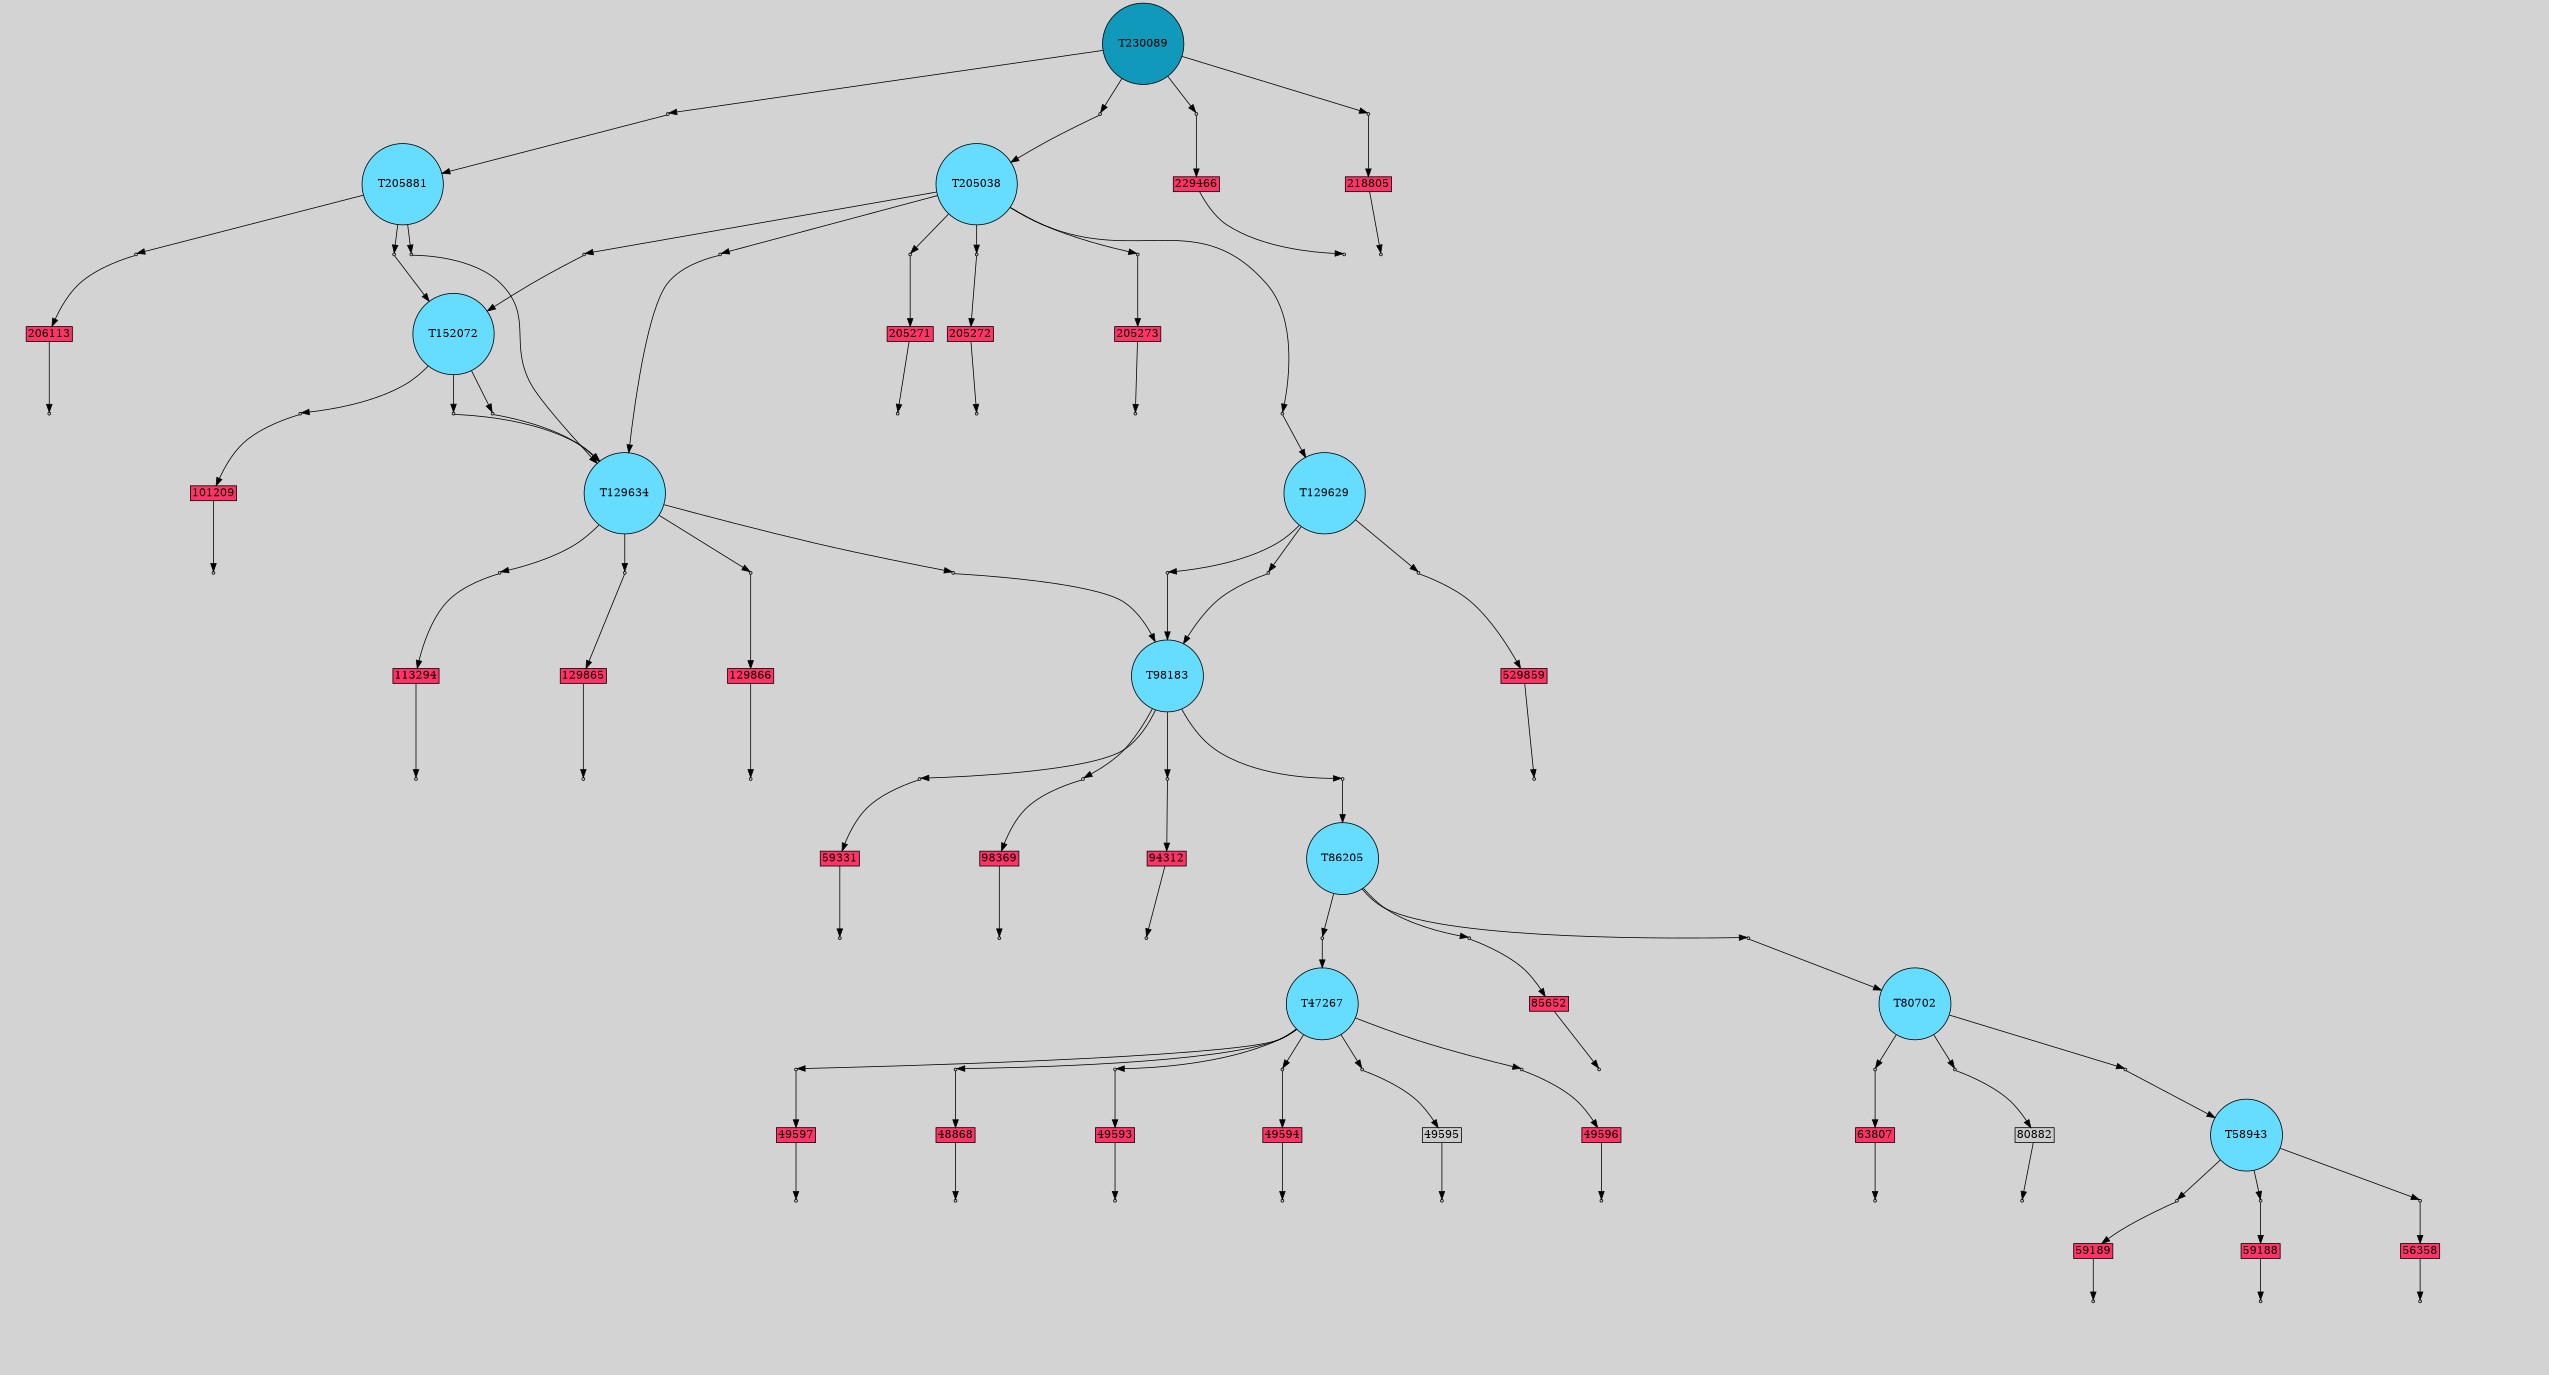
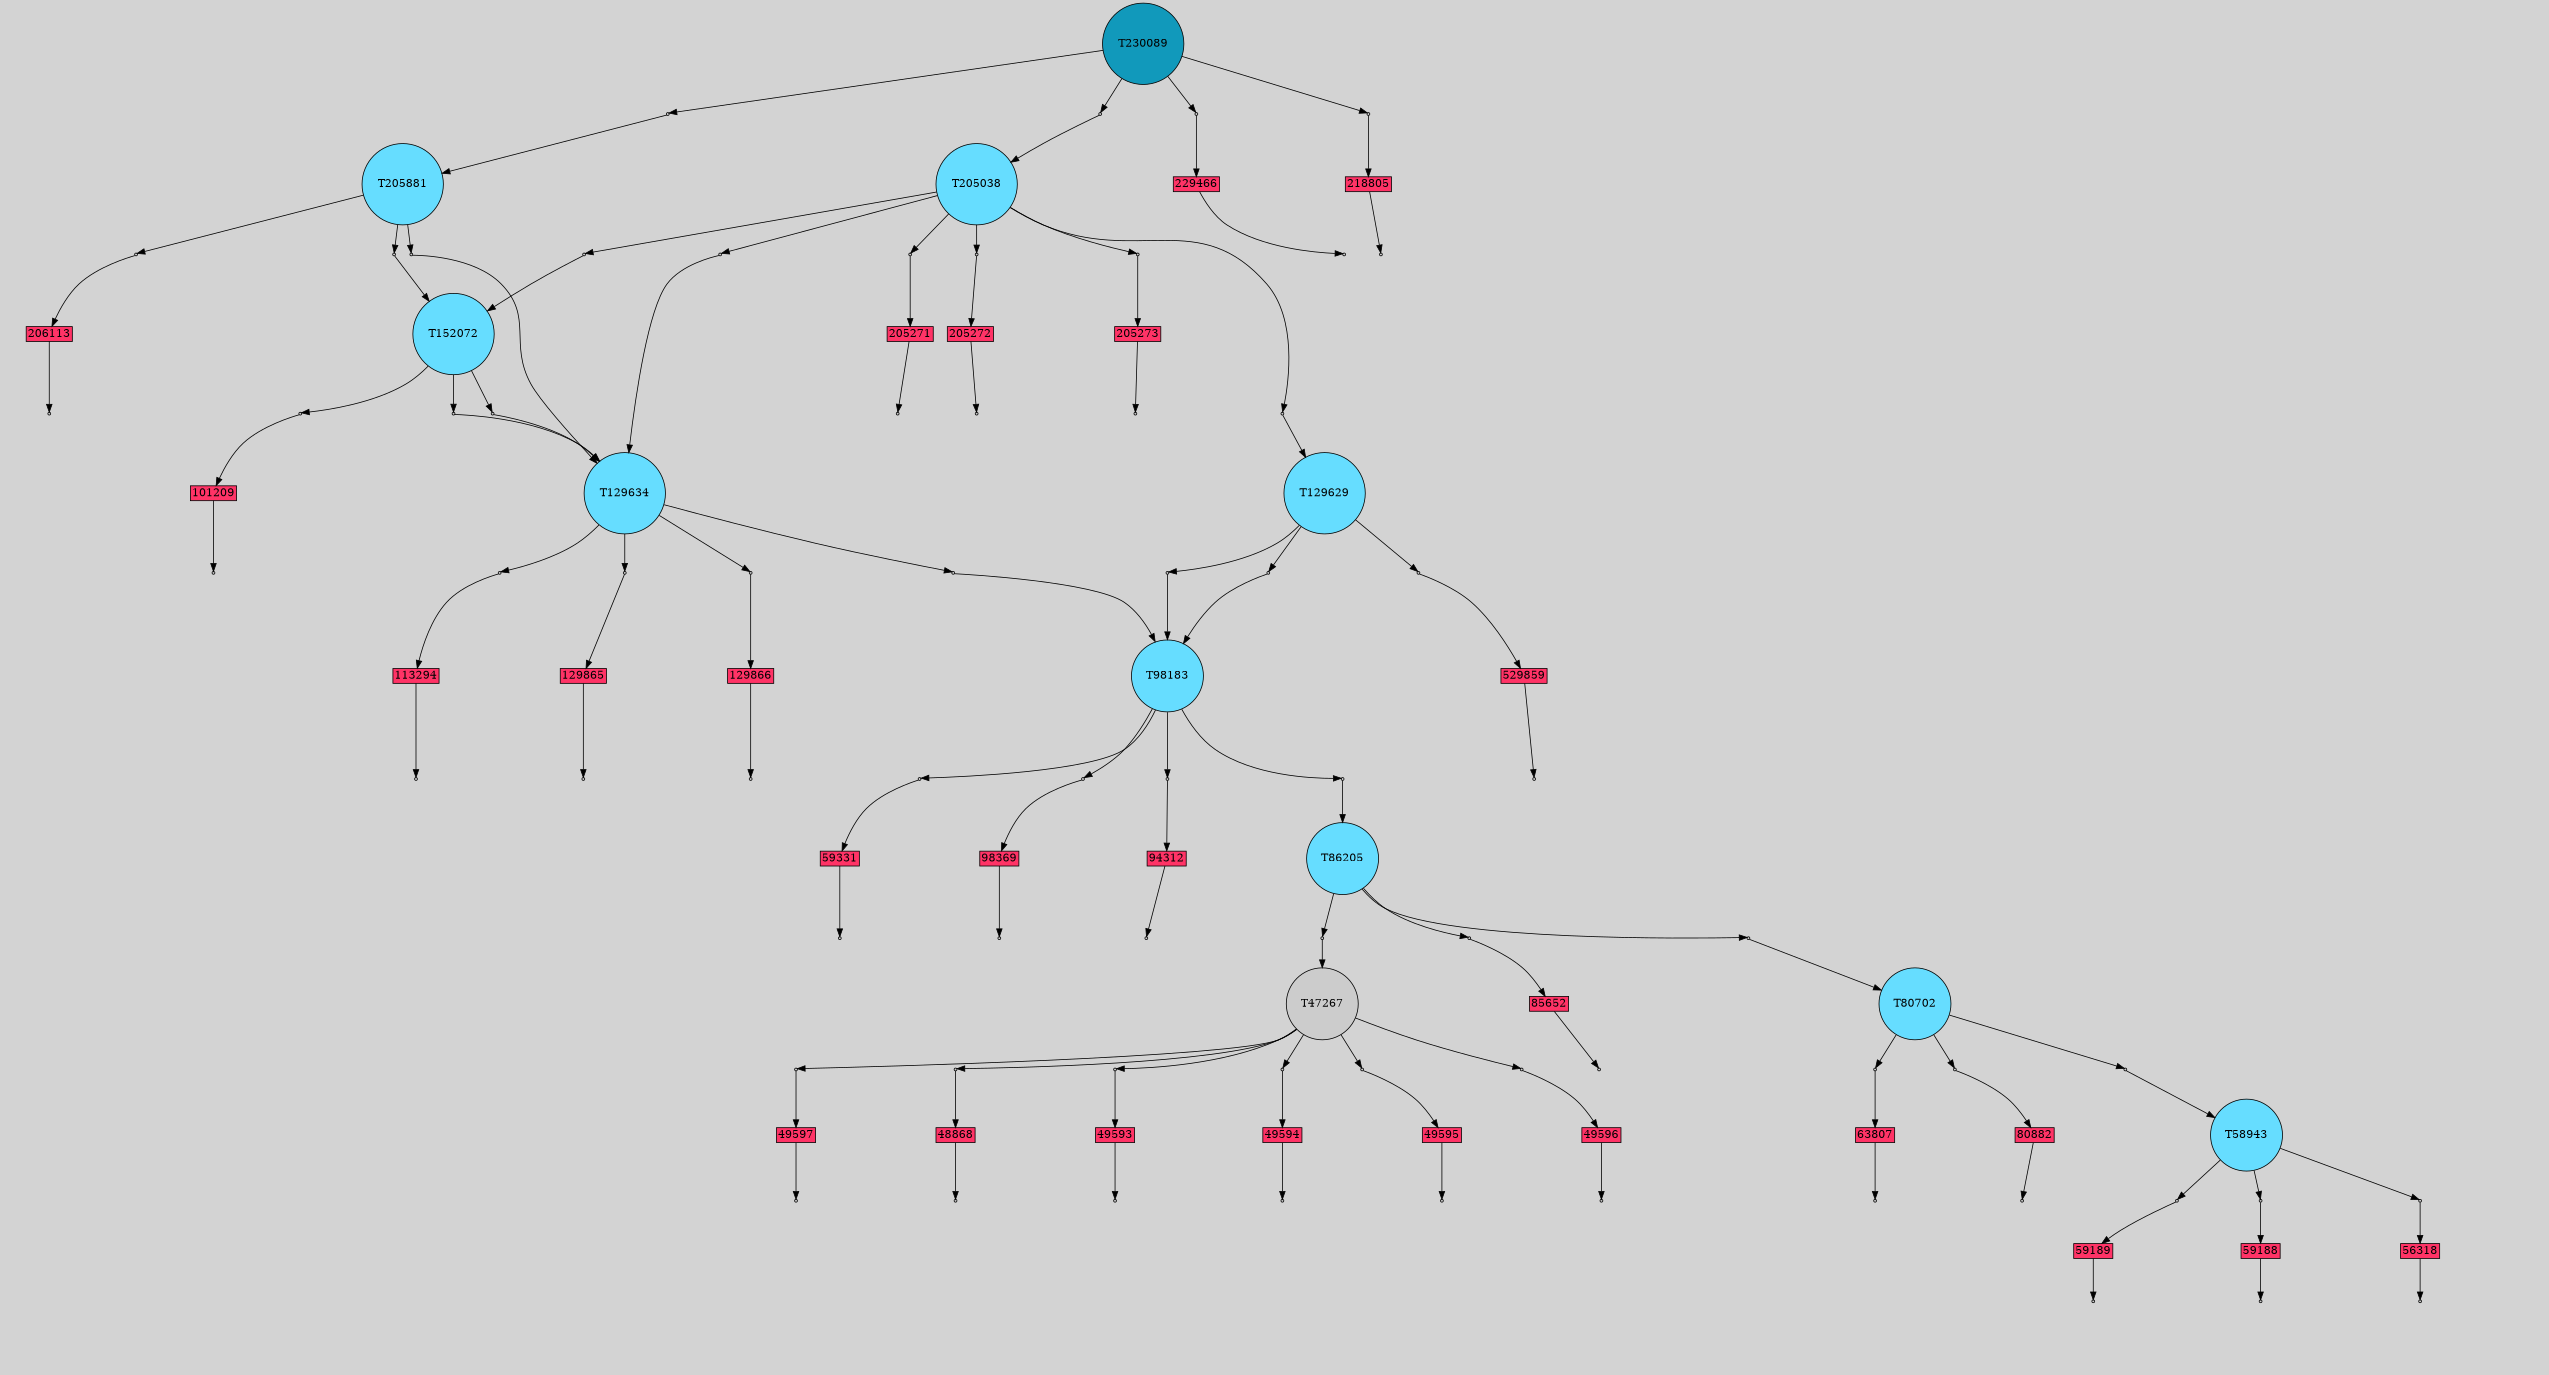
(1322, 1004) -> (1322, 1004)
(1442, 1135) -> (1442, 1135)
(2035, 1135) -> (2035, 1135)
(2420, 1251) -> (2420, 1251)
